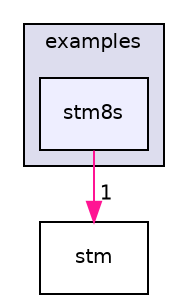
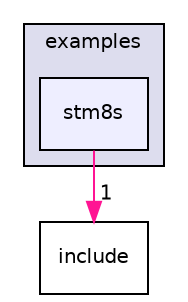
(94, 258) -> (94, 258)
